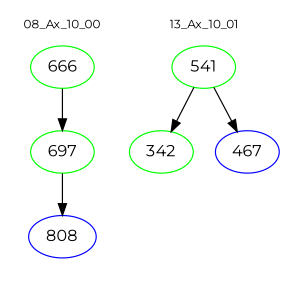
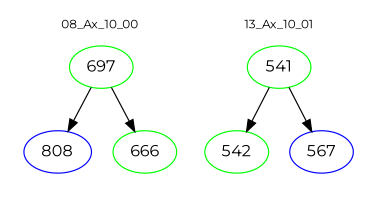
(62, 104) -> (120, 104)
(161, 152) -> (237, 152)
(247, 152) -> (322, 152)
